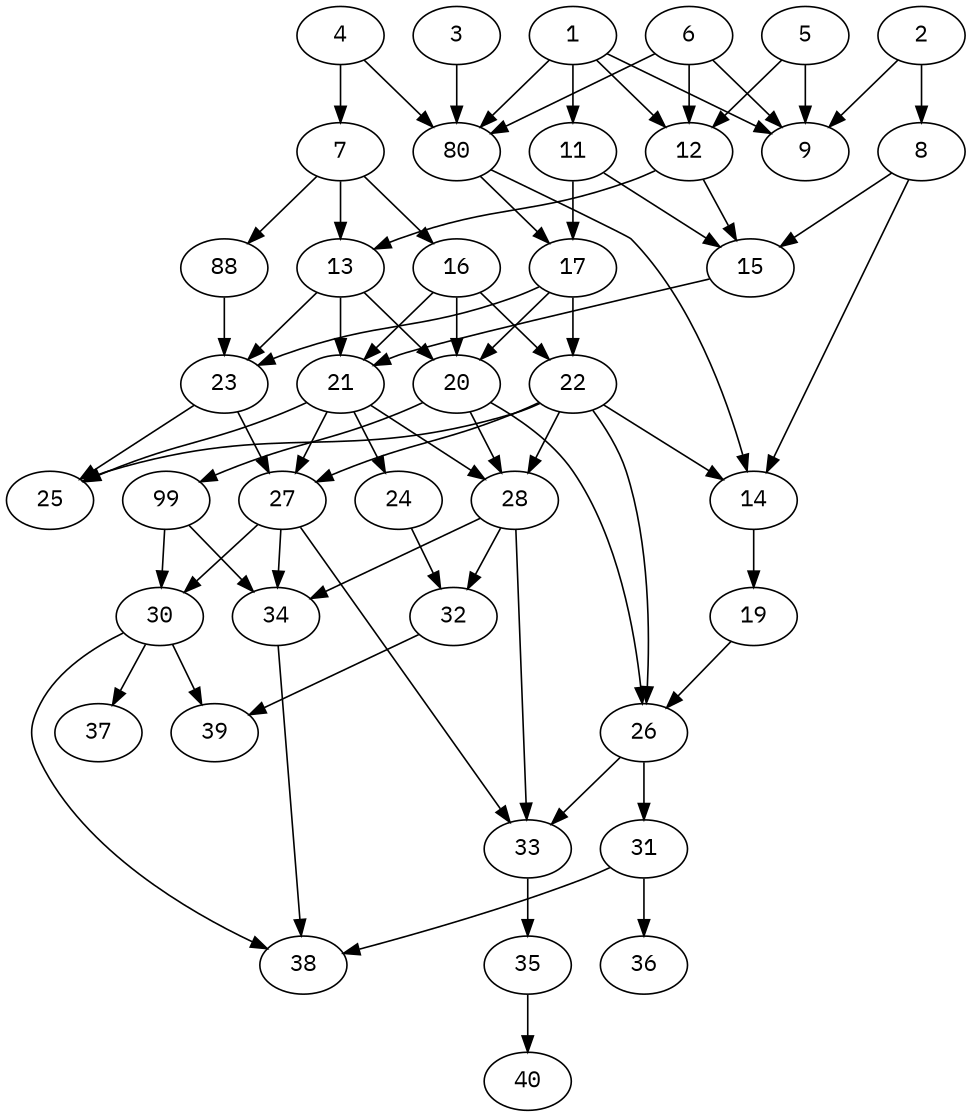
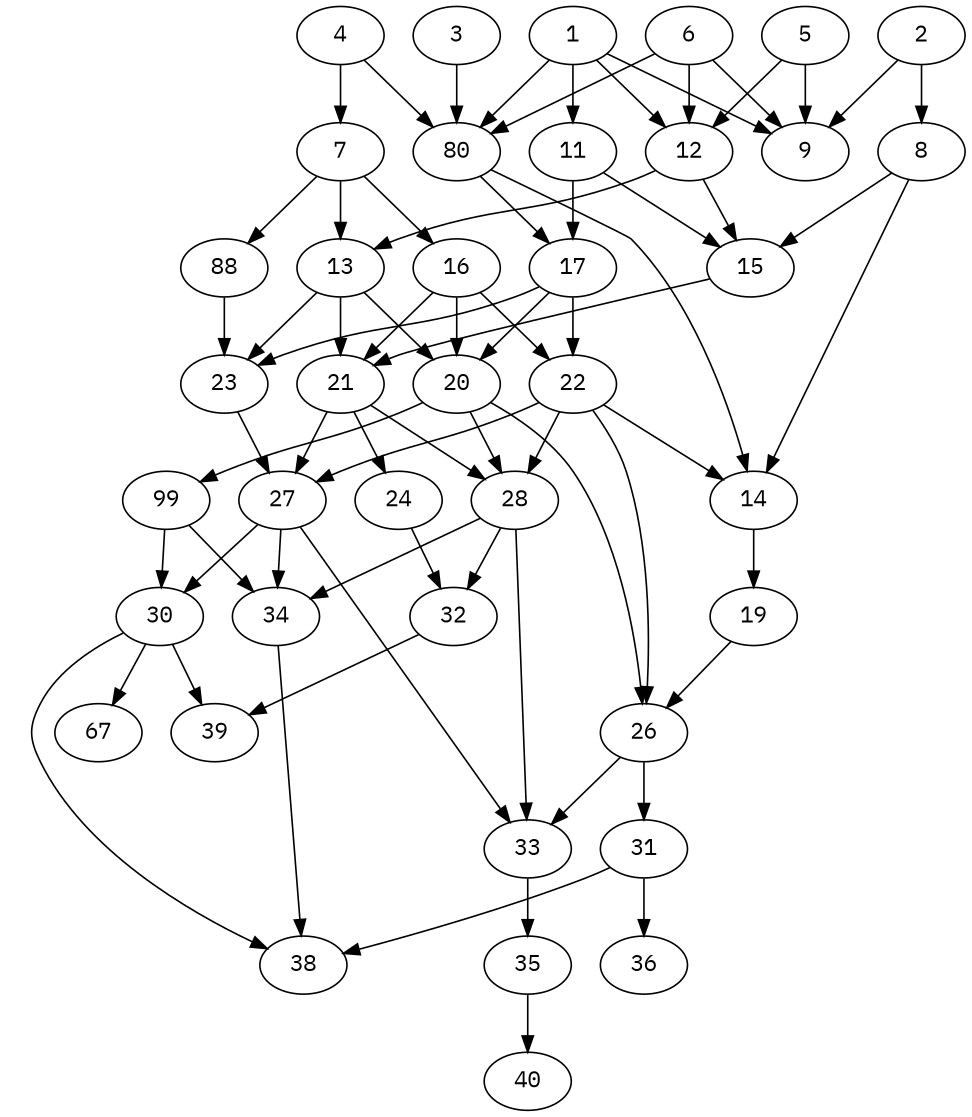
(50, 500) -> none
(98, 733) -> (98, 733)
